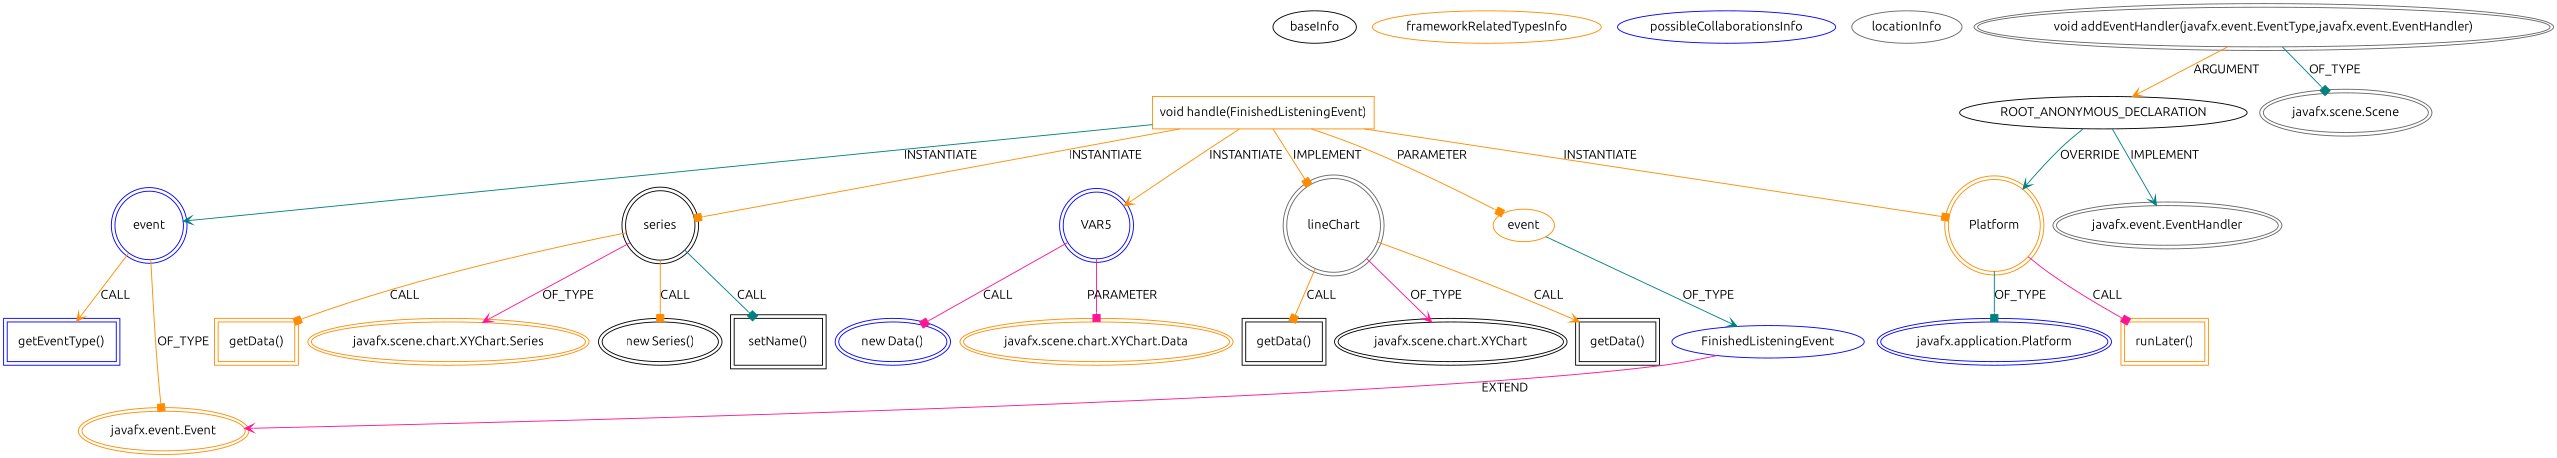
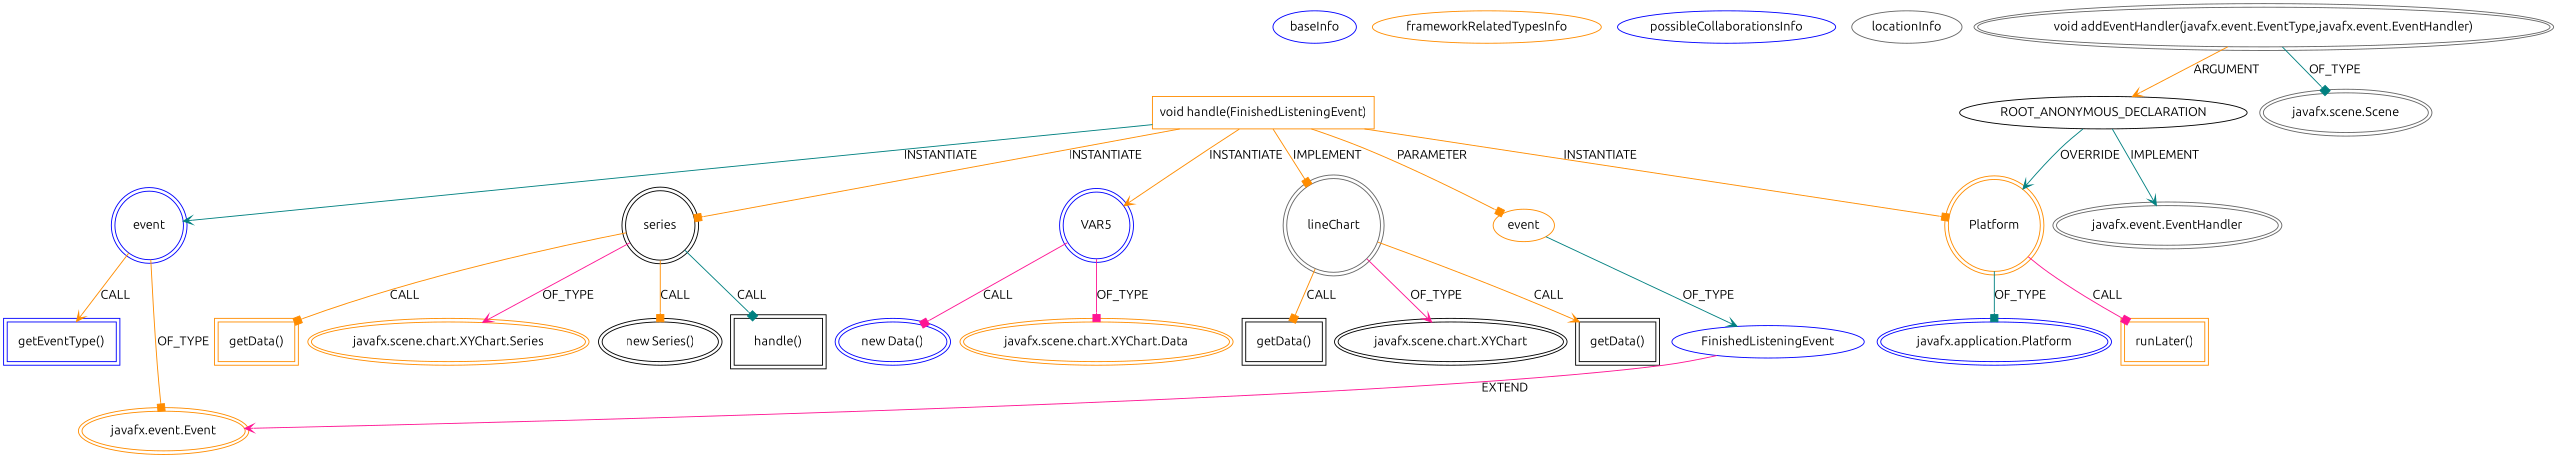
(1315, 27) -> (1315, 27)
(1123, 295) -> (1123, 295)
(778, 342) -> (778, 342)
